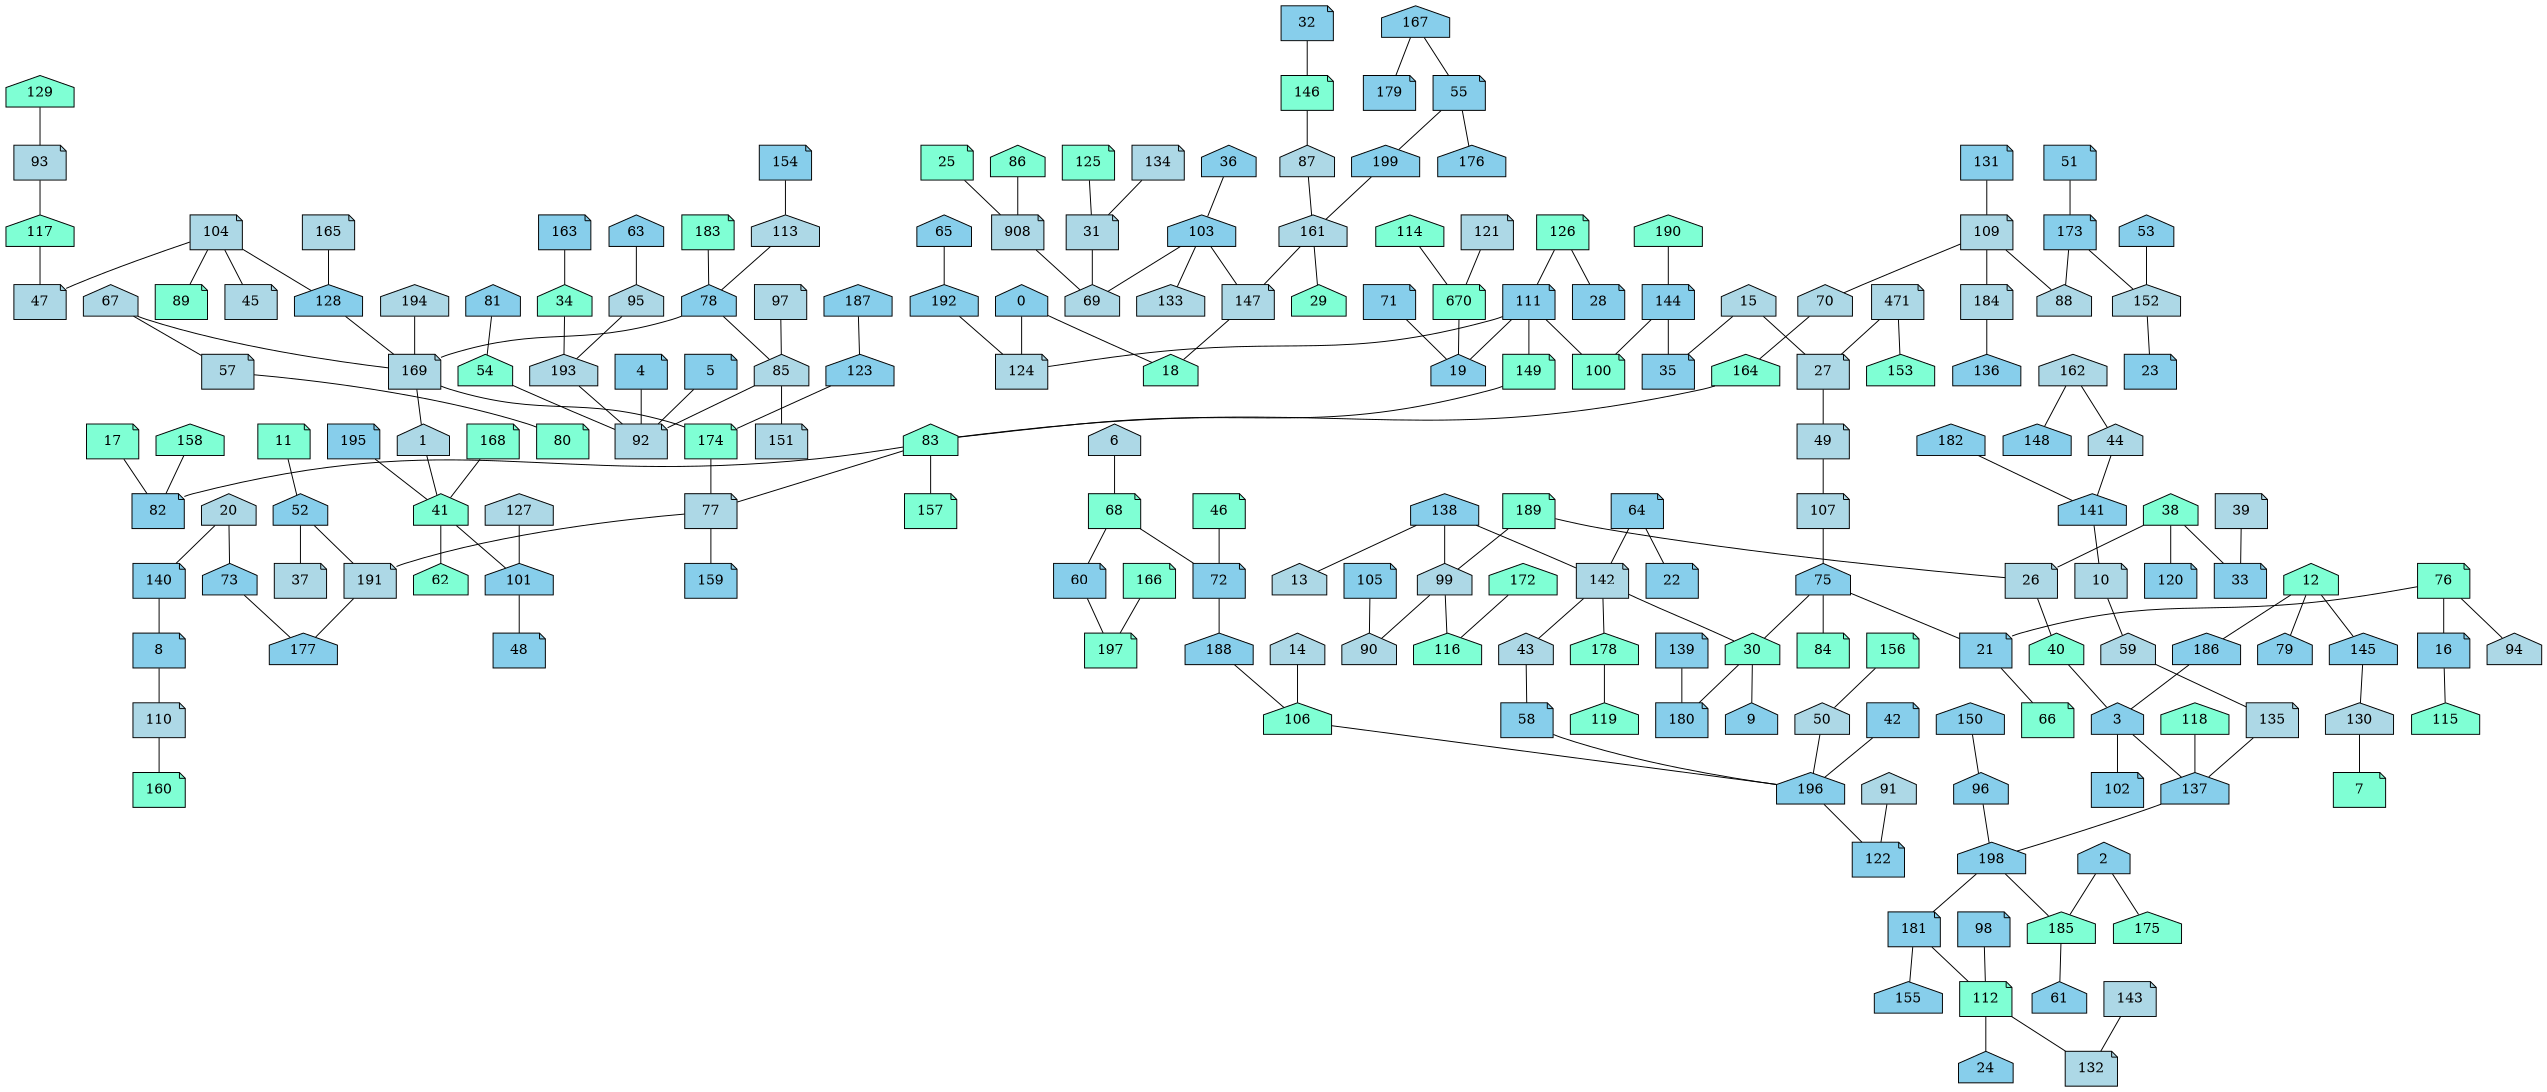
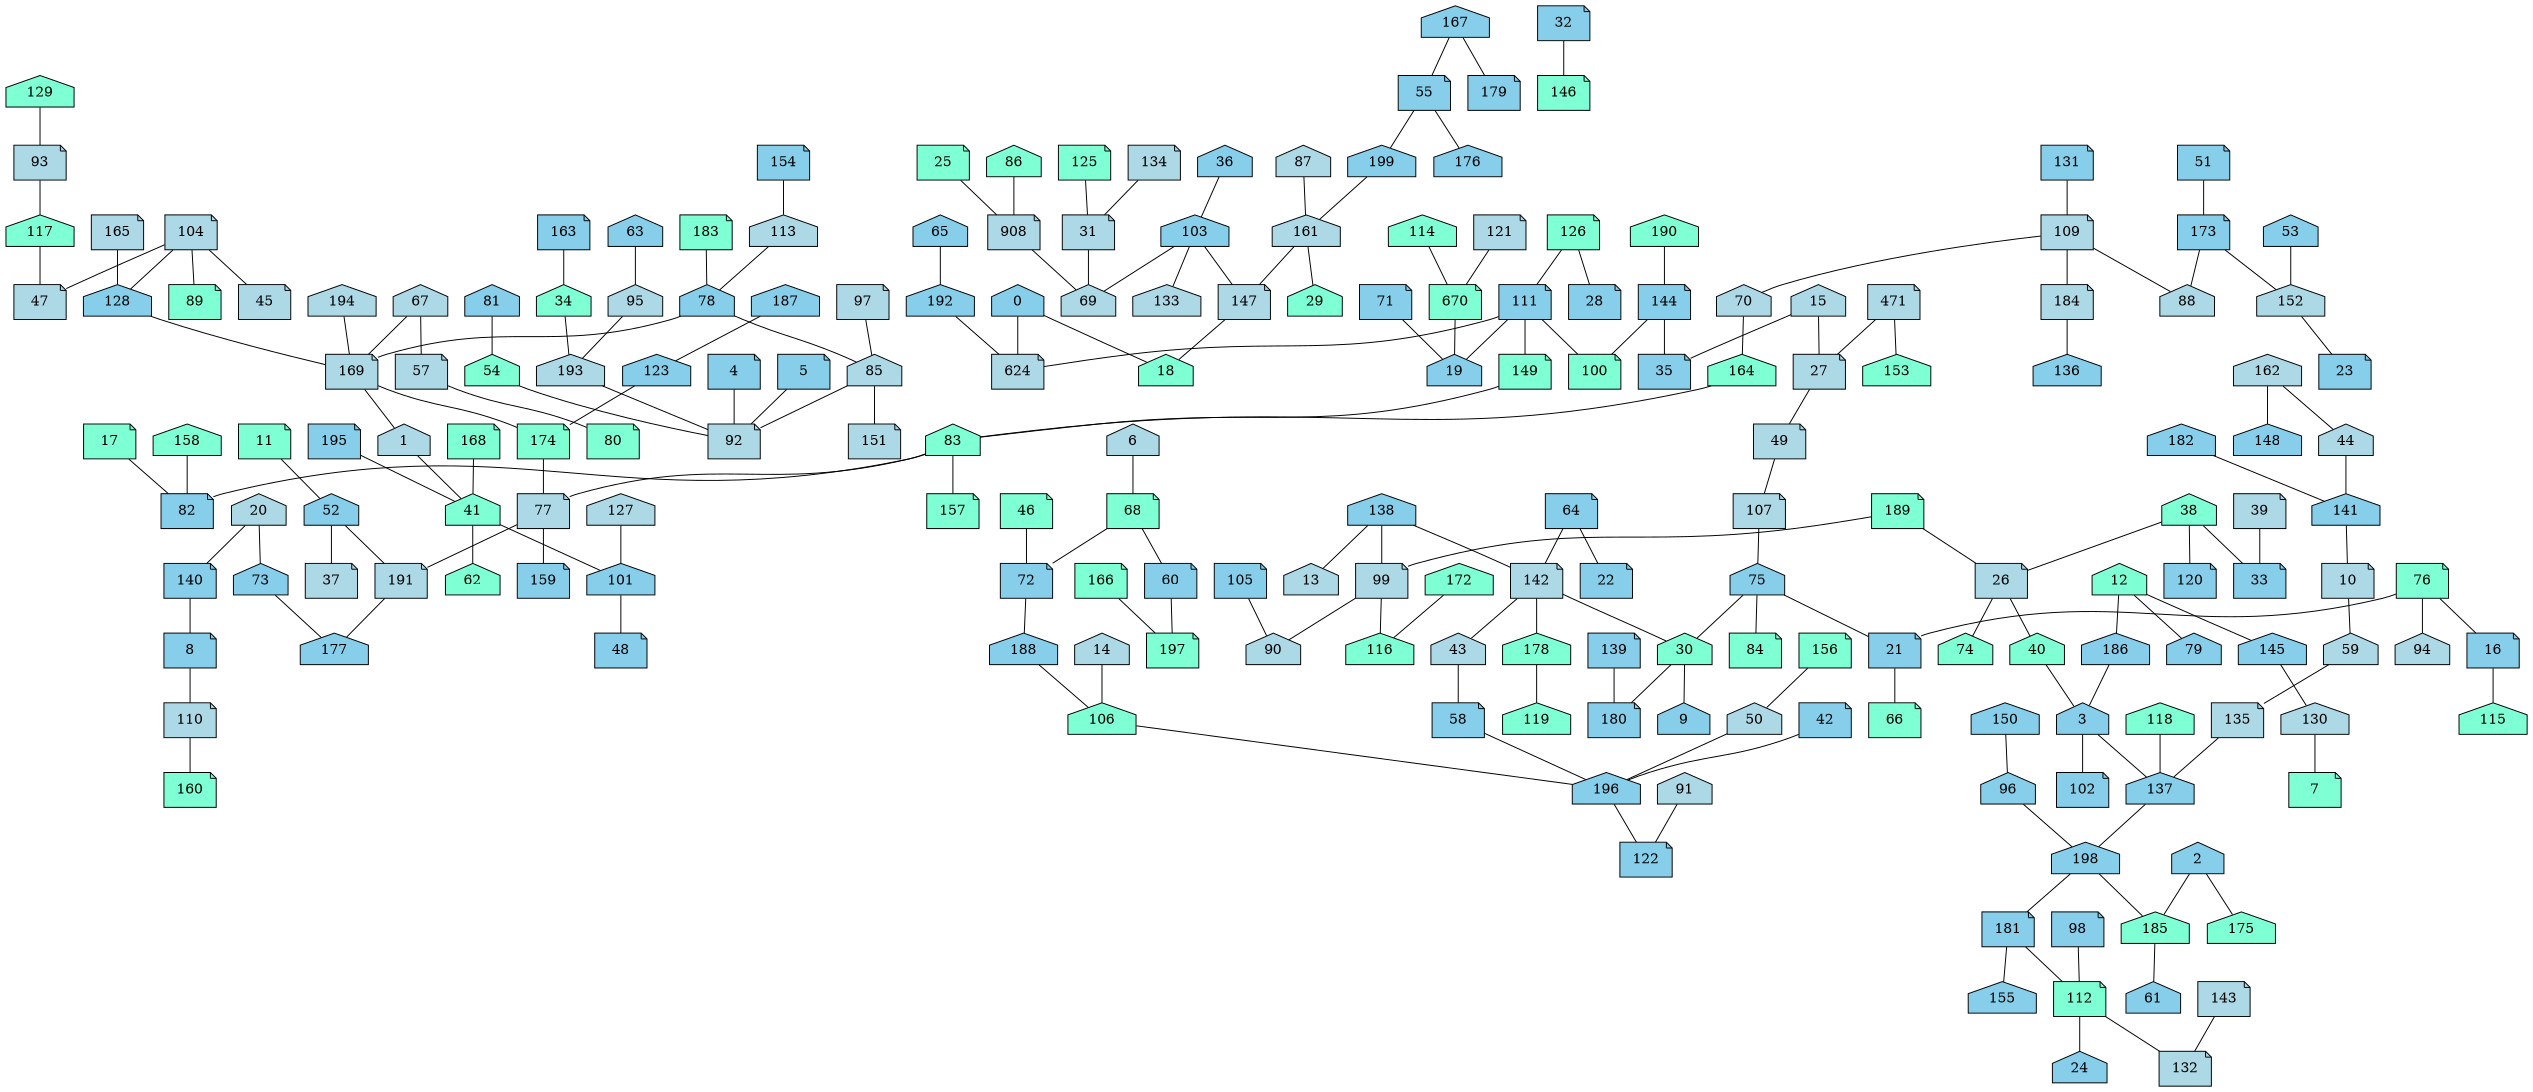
(1307, 128) -> none
(1022, 372) -> (1018, 372)
(1445, 581) -> (1382, 581)
none -> (1965, 651)
